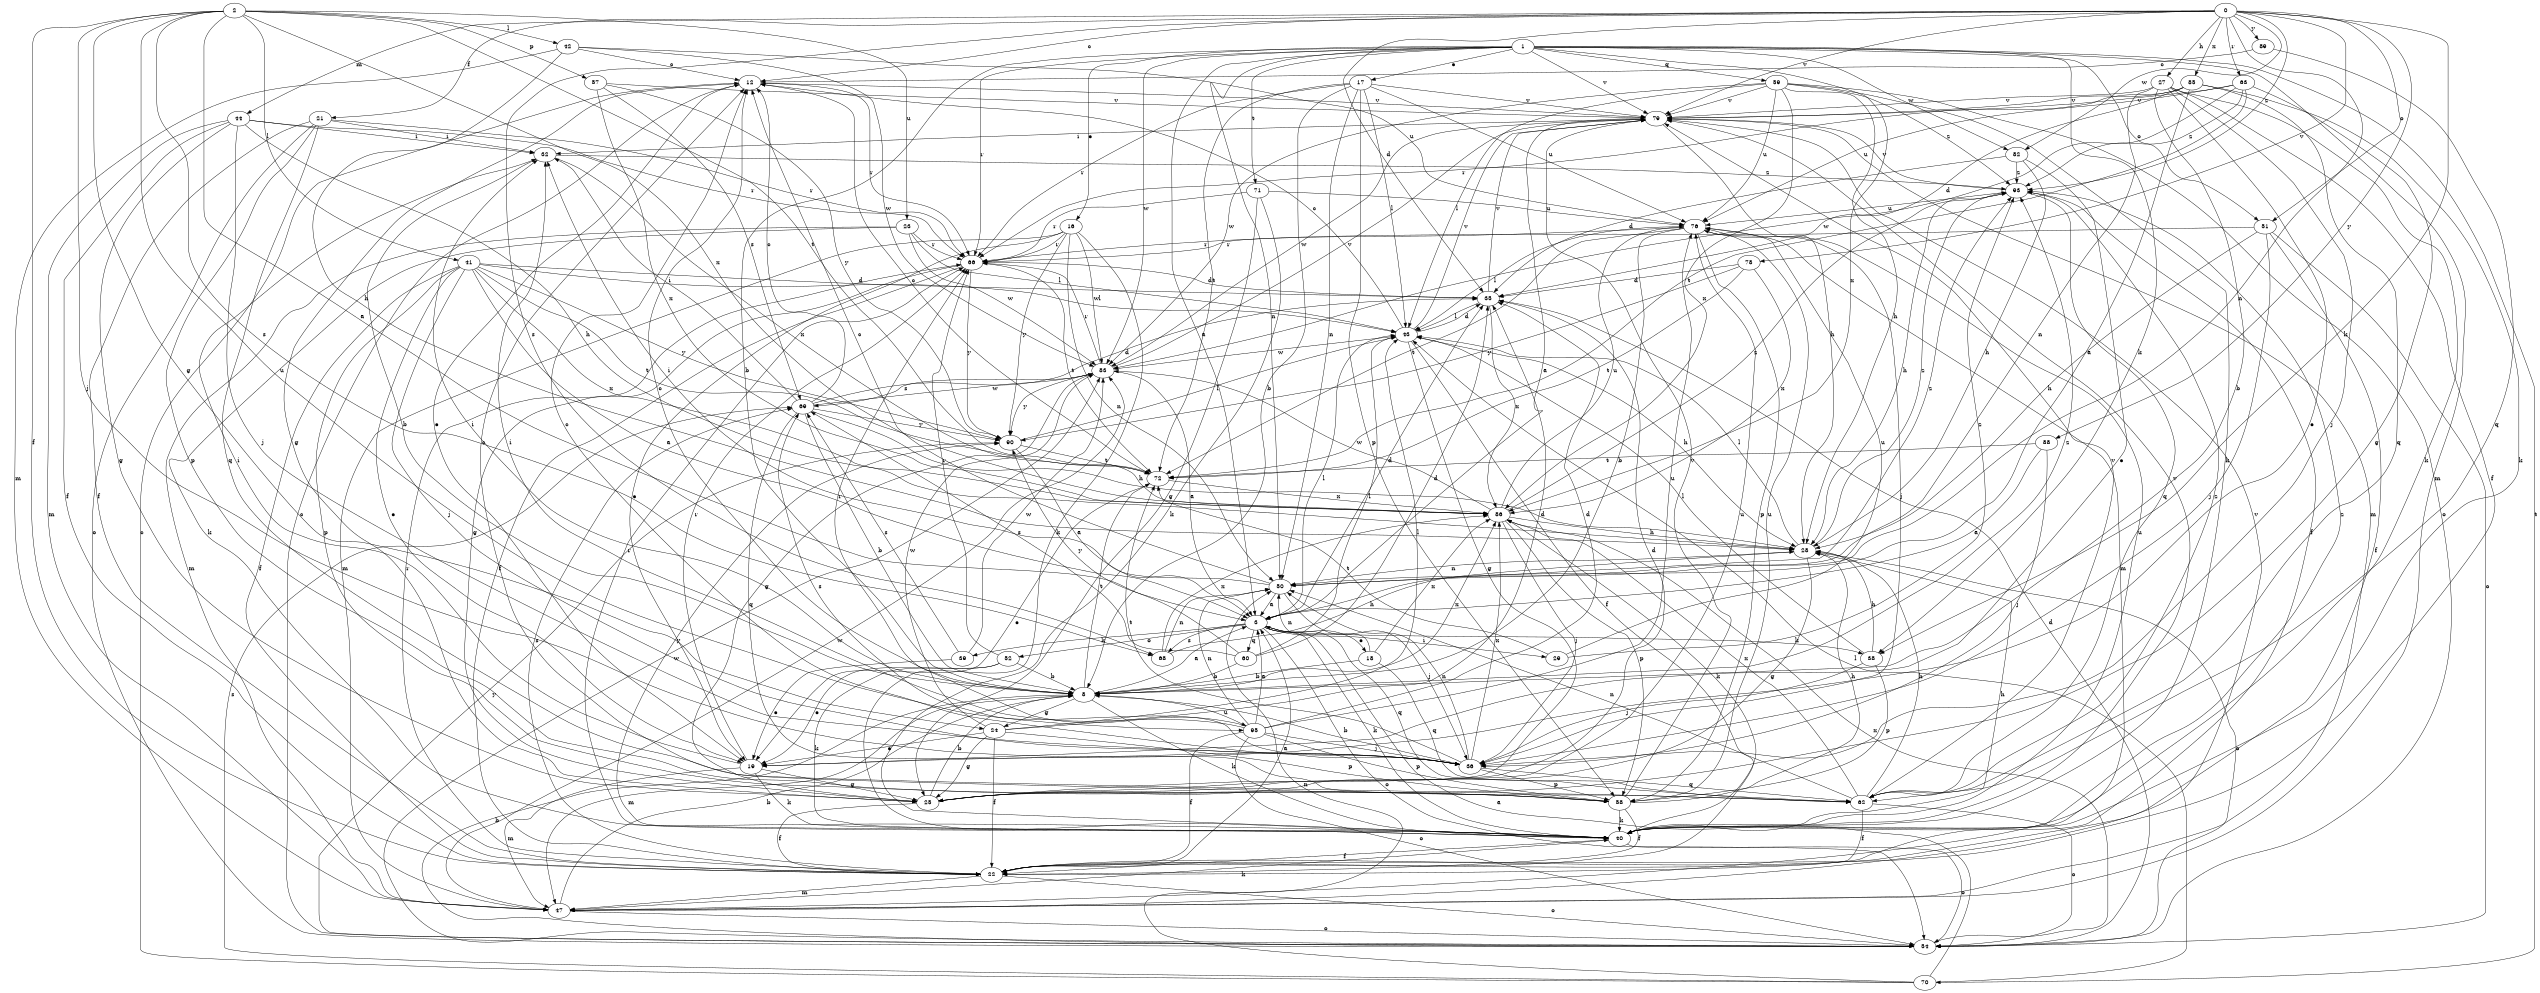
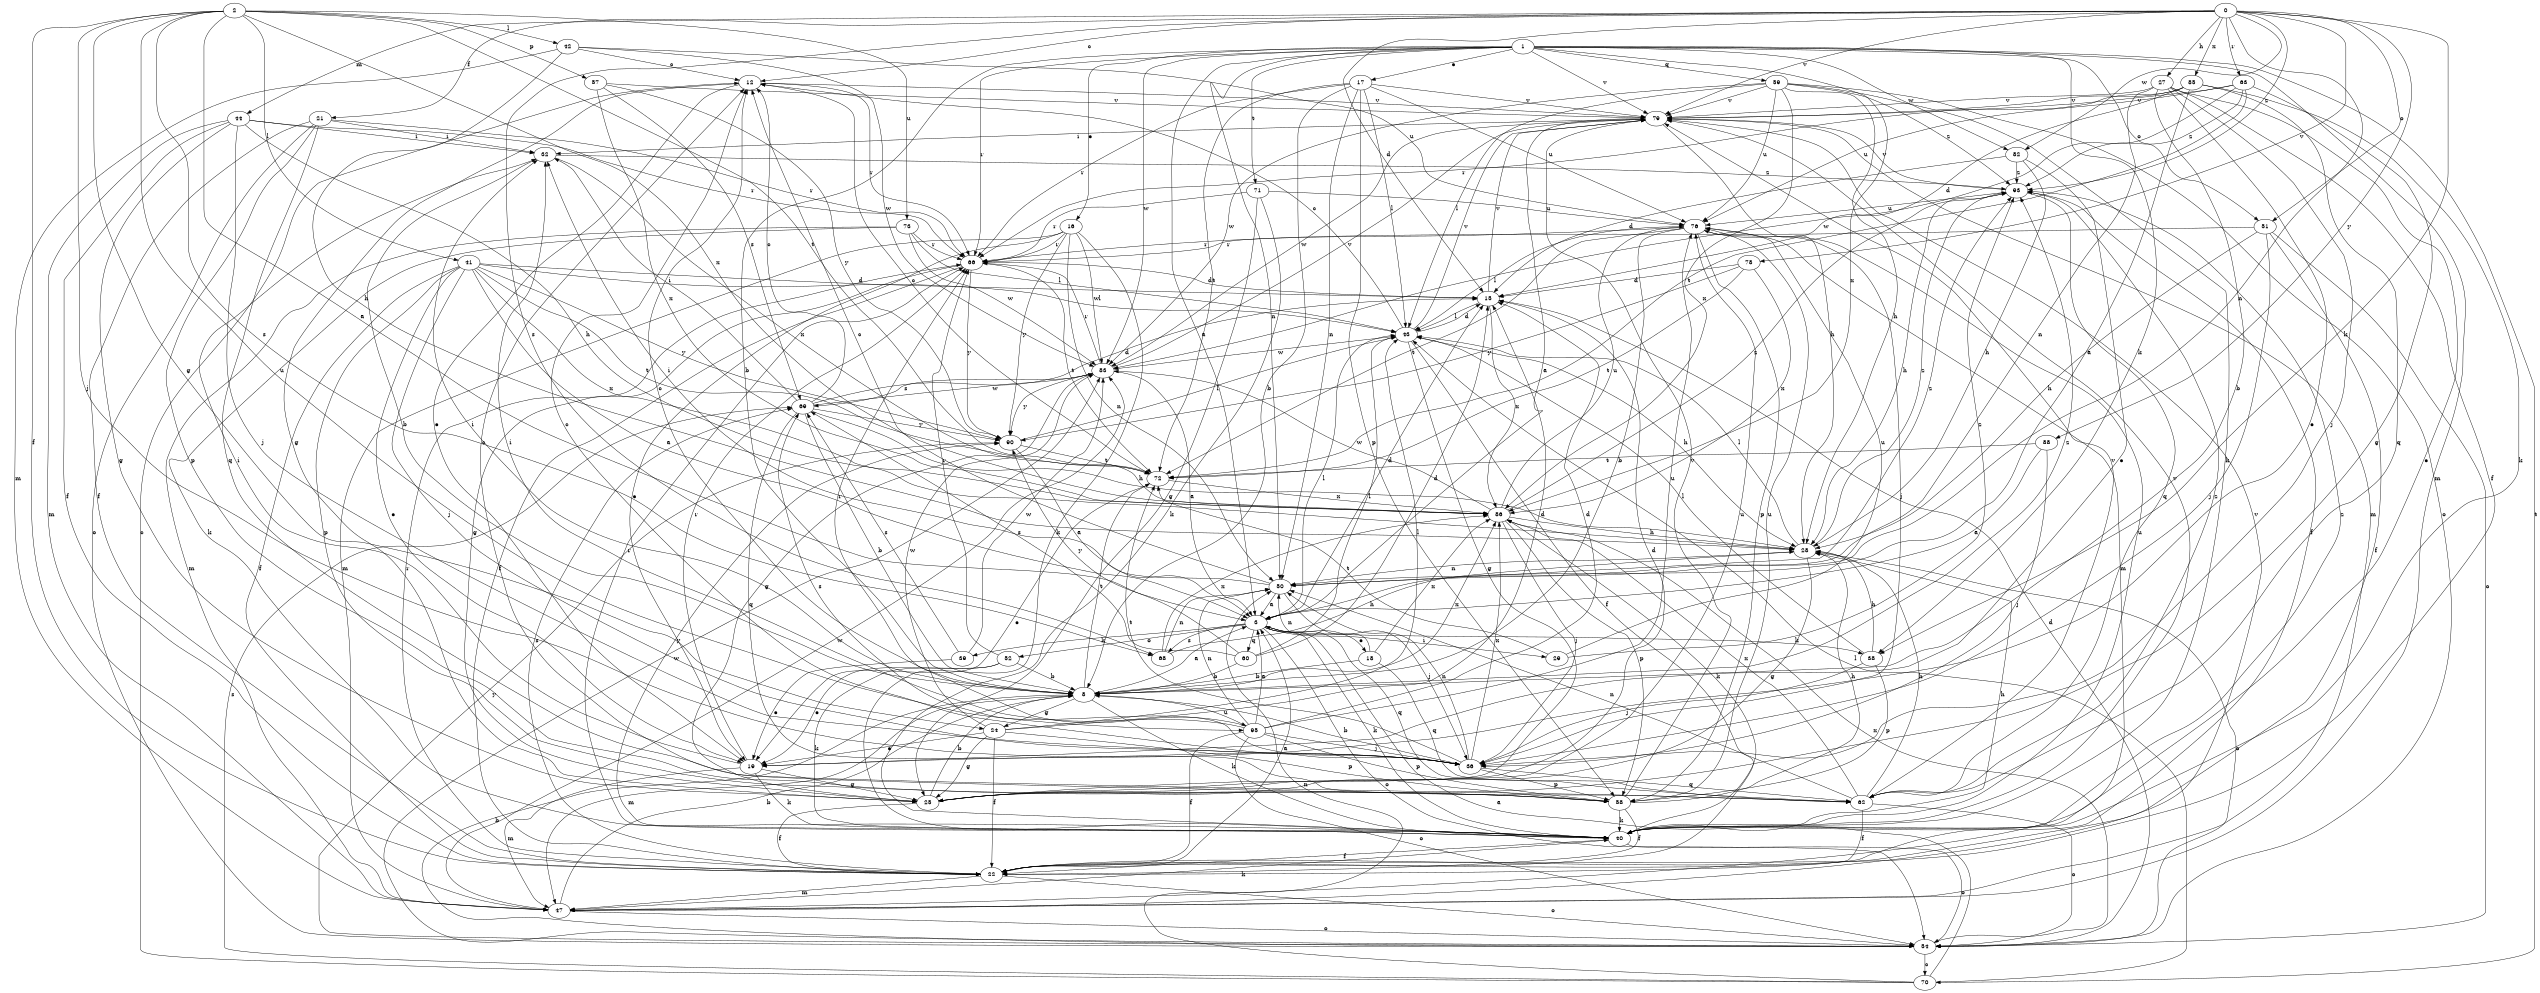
(2263, 47) -> none
(907, 227) -> (907, 227)
(1488, 299) -> (1488, 299)
(2426, 461) -> (2426, 461)
(317, 929) -> (1925, 963)
